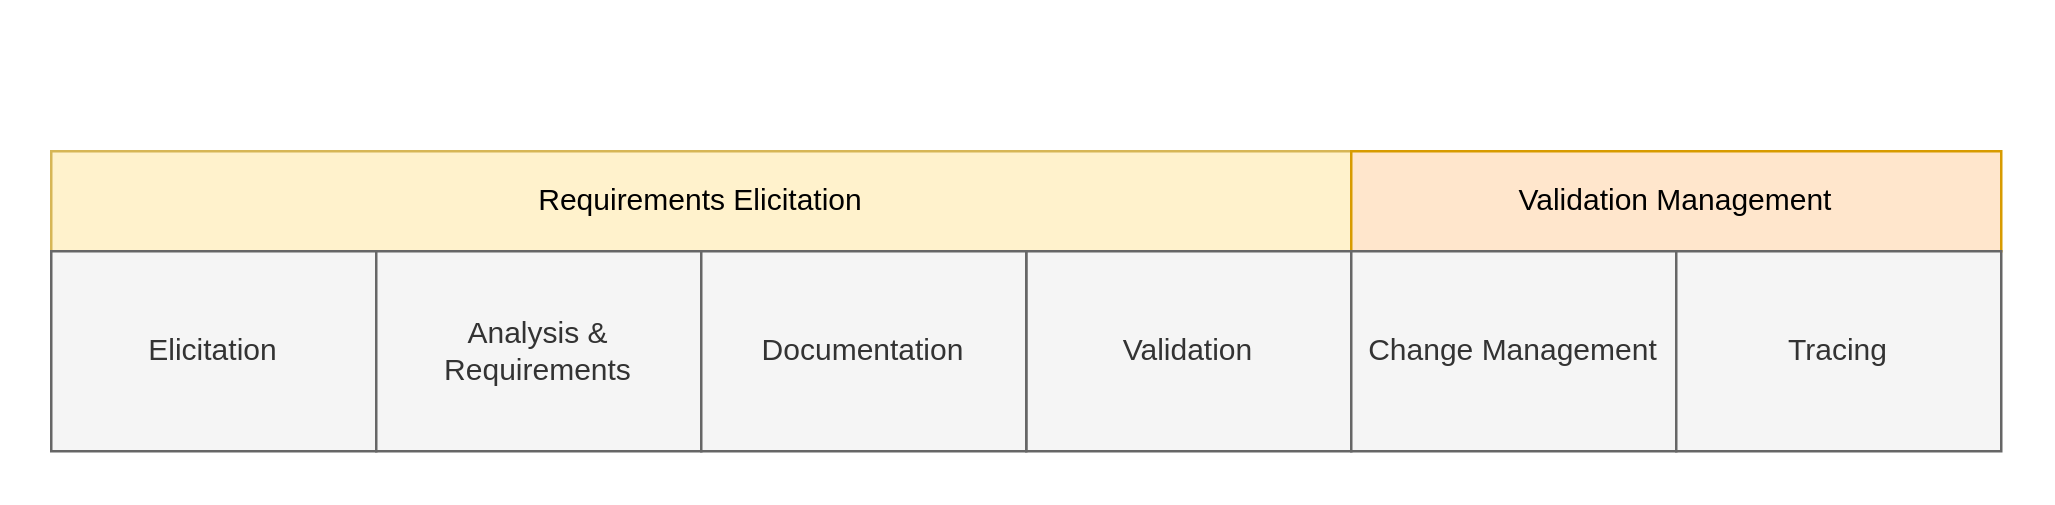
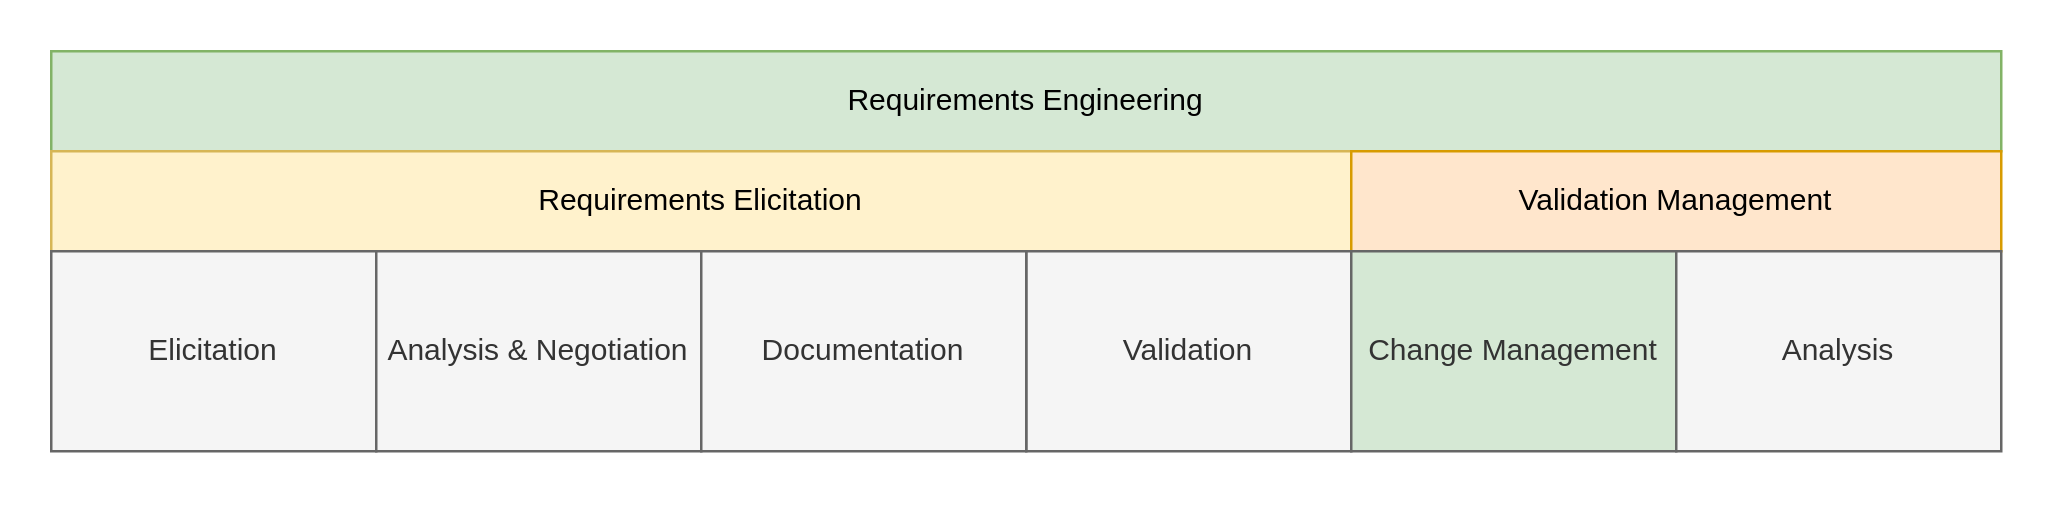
none -> (1026, 101)
(539, 351) -> (539, 351)
(1514, 351) -> (1514, 351)
(1839, 351) -> (1839, 351)
